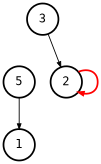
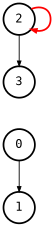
(54, 48) -> (19, 48)
(19, 82) -> (19, 145)
